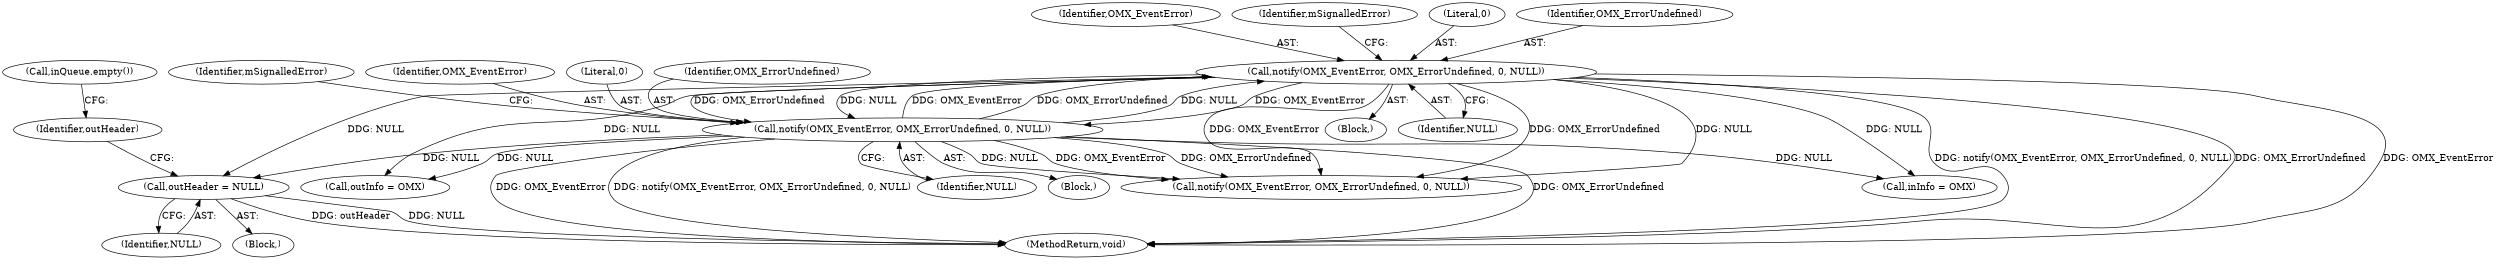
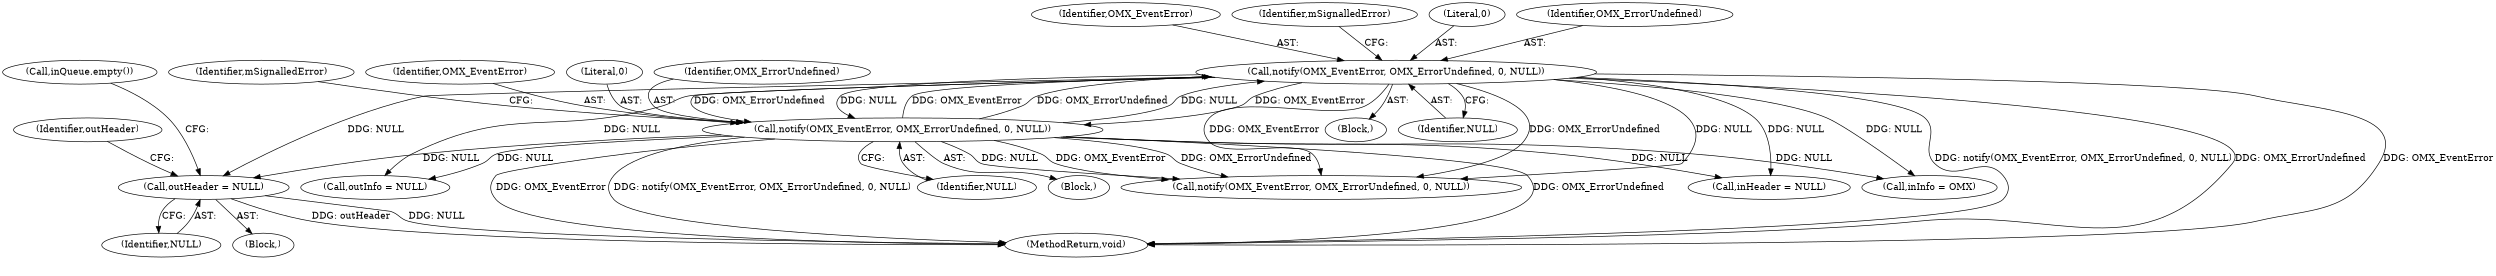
(83, 98) -> (165, 115)
(375, 187) -> (375, 187)
none -> (1769, 187)
